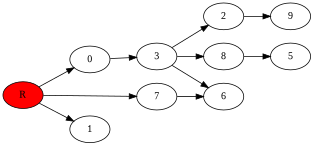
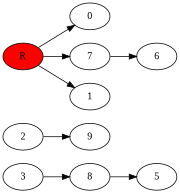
(187, 38) -> none
(120, 58) -> none
(187, 75) -> none
